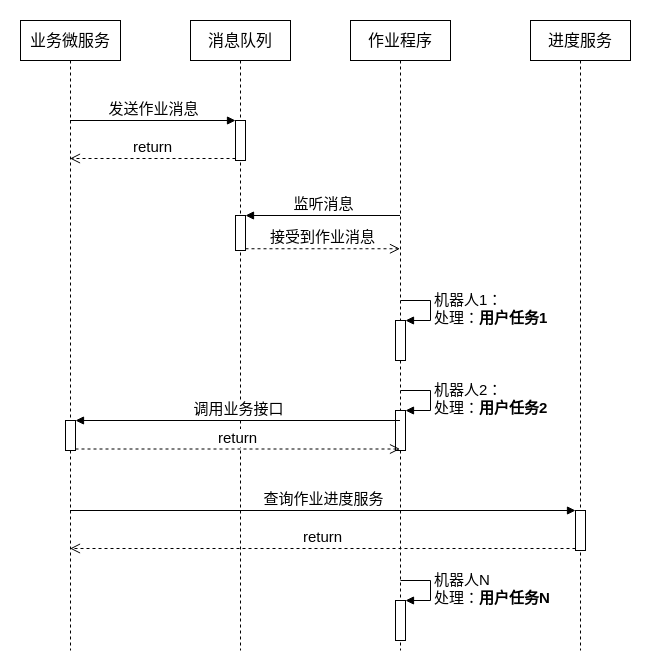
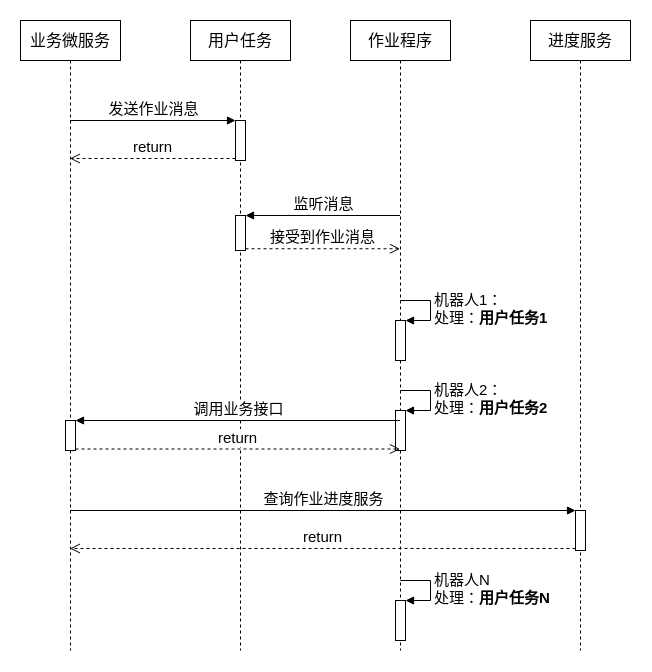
(241, 41) -> (241, 41)
